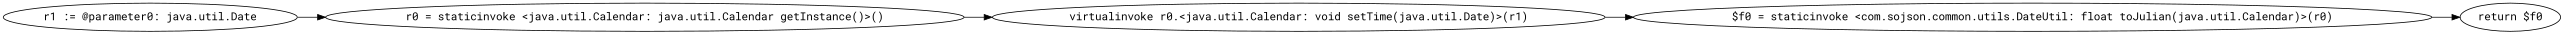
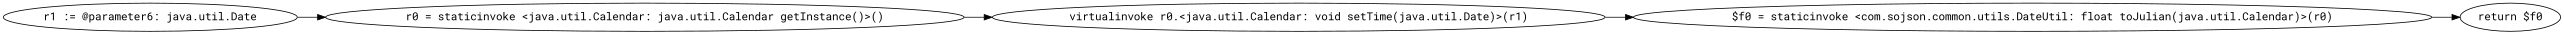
(150, 17) -> (150, 17)
